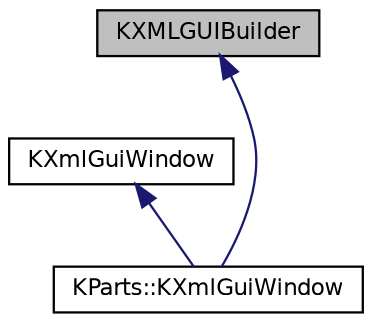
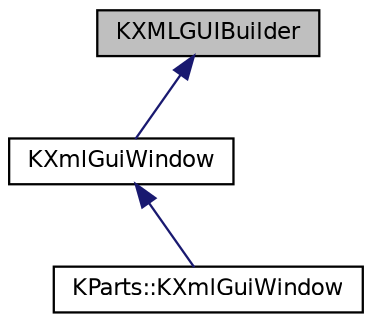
(256, 173) -> (158, 107)
